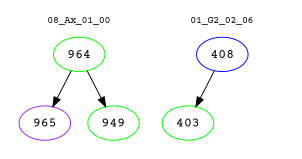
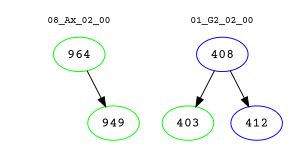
(79, 21) -> (79, 21)
(222, 21) -> (222, 21)
(45, 123) -> none
none -> (257, 123)
